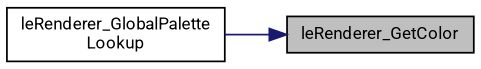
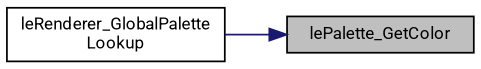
(380, 35) -> (380, 35)
